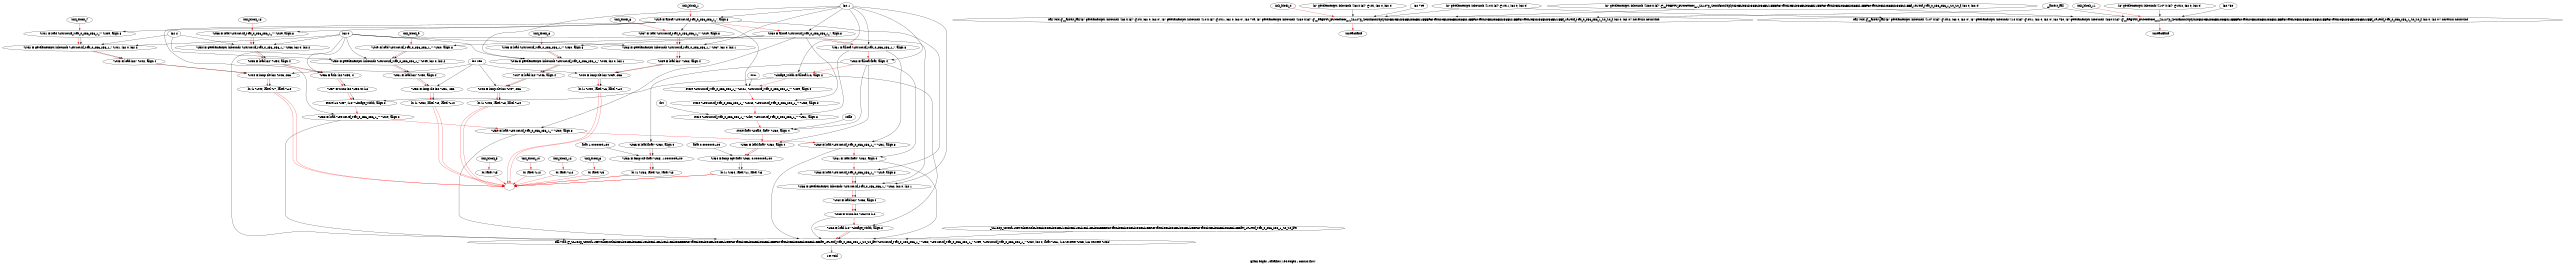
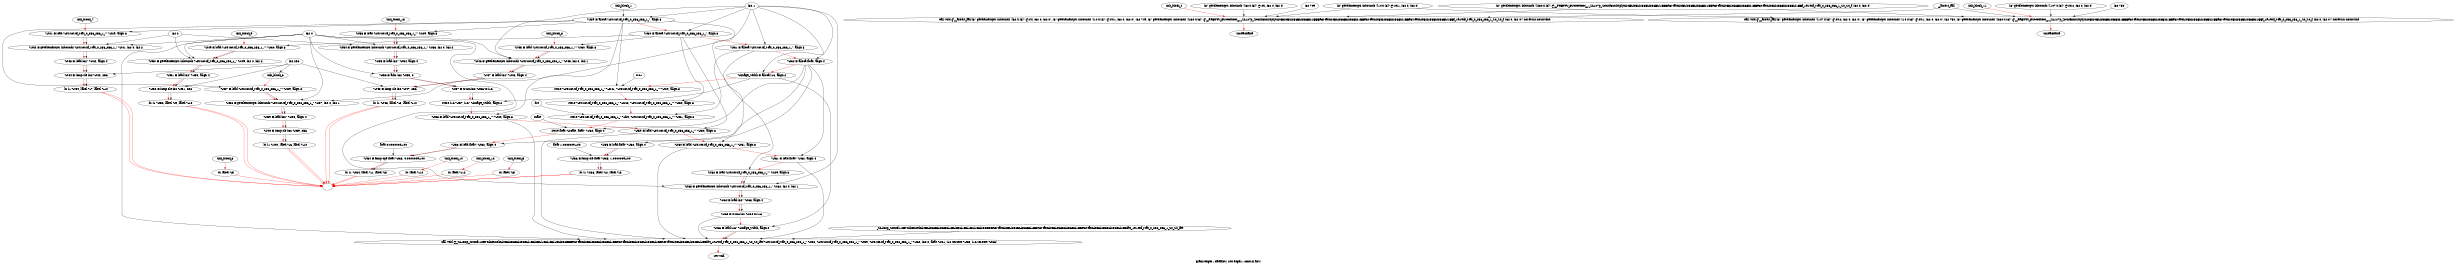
(691, 13) -> (623, 12)
(529, 70) -> (286, 68)
